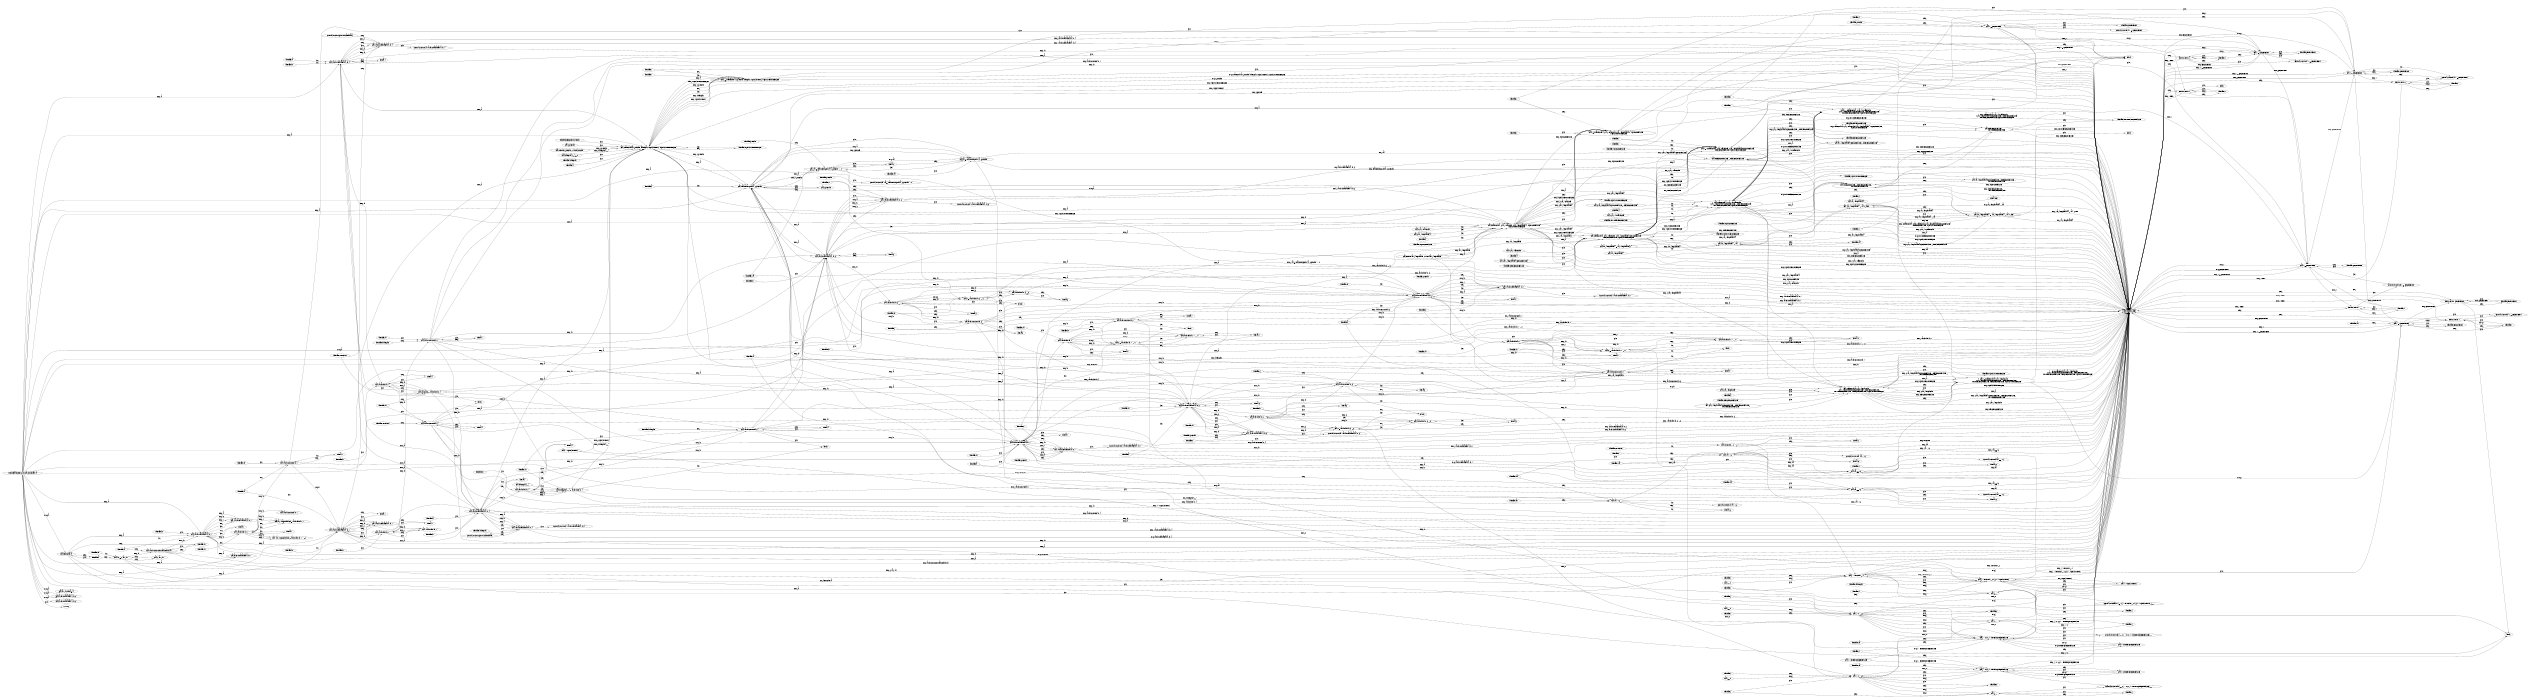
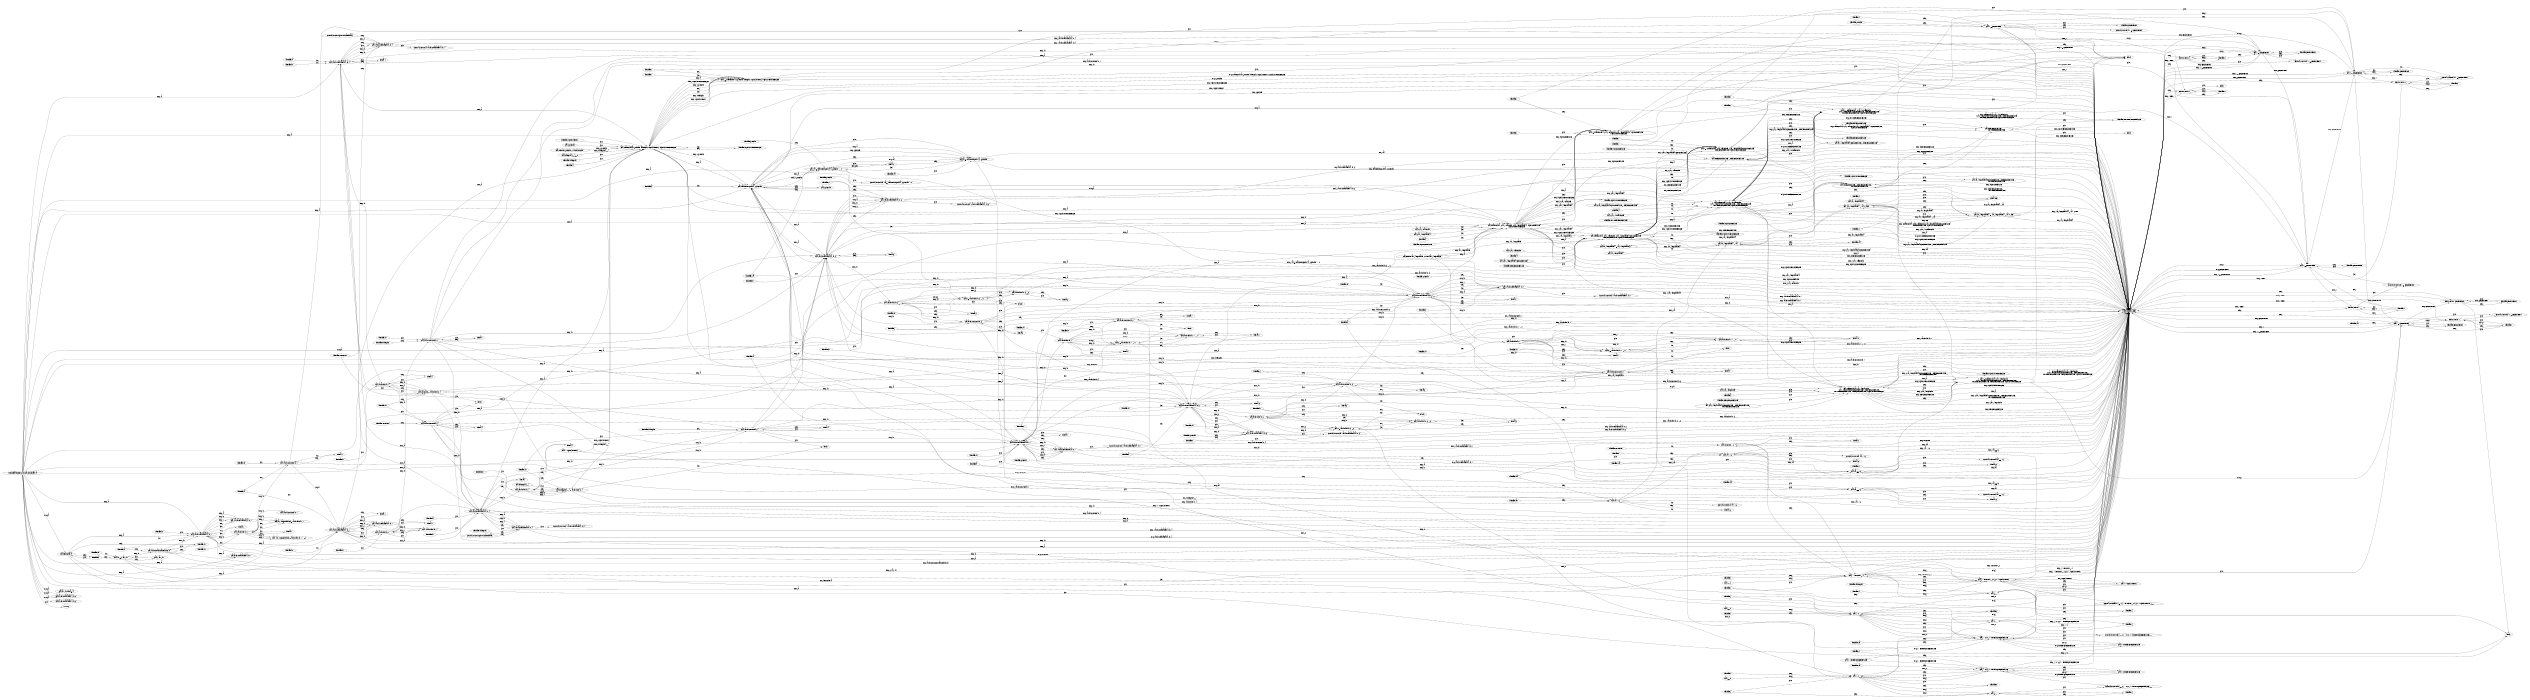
(570, 140) -> (570, 140)
none -> (856, 158)
(855, 166) -> (855, 166)
none -> (1924, 199)
none -> (1929, 203)
none -> (1656, 367)
(1786, 474) -> none
none -> (1774, 516)
(159, 551) -> (159, 551)
(137, 557) -> (137, 557)
